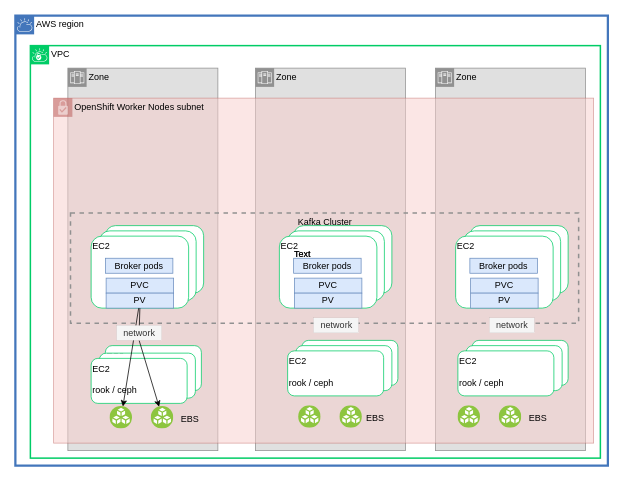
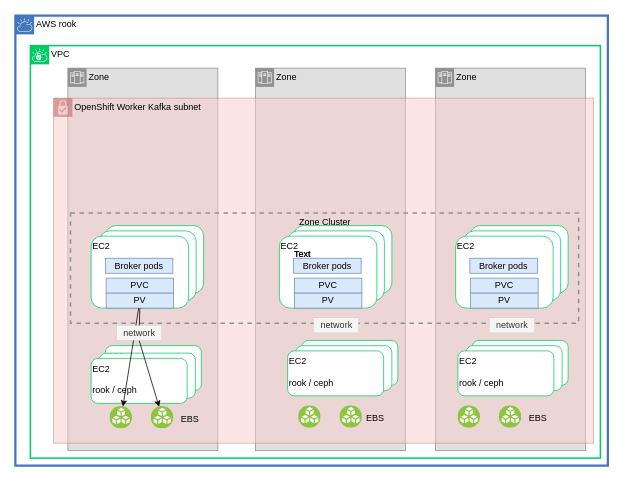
(59, 25) -> (55, 25)
(143, 107) -> (143, 107)
(325, 222) -> (325, 222)
